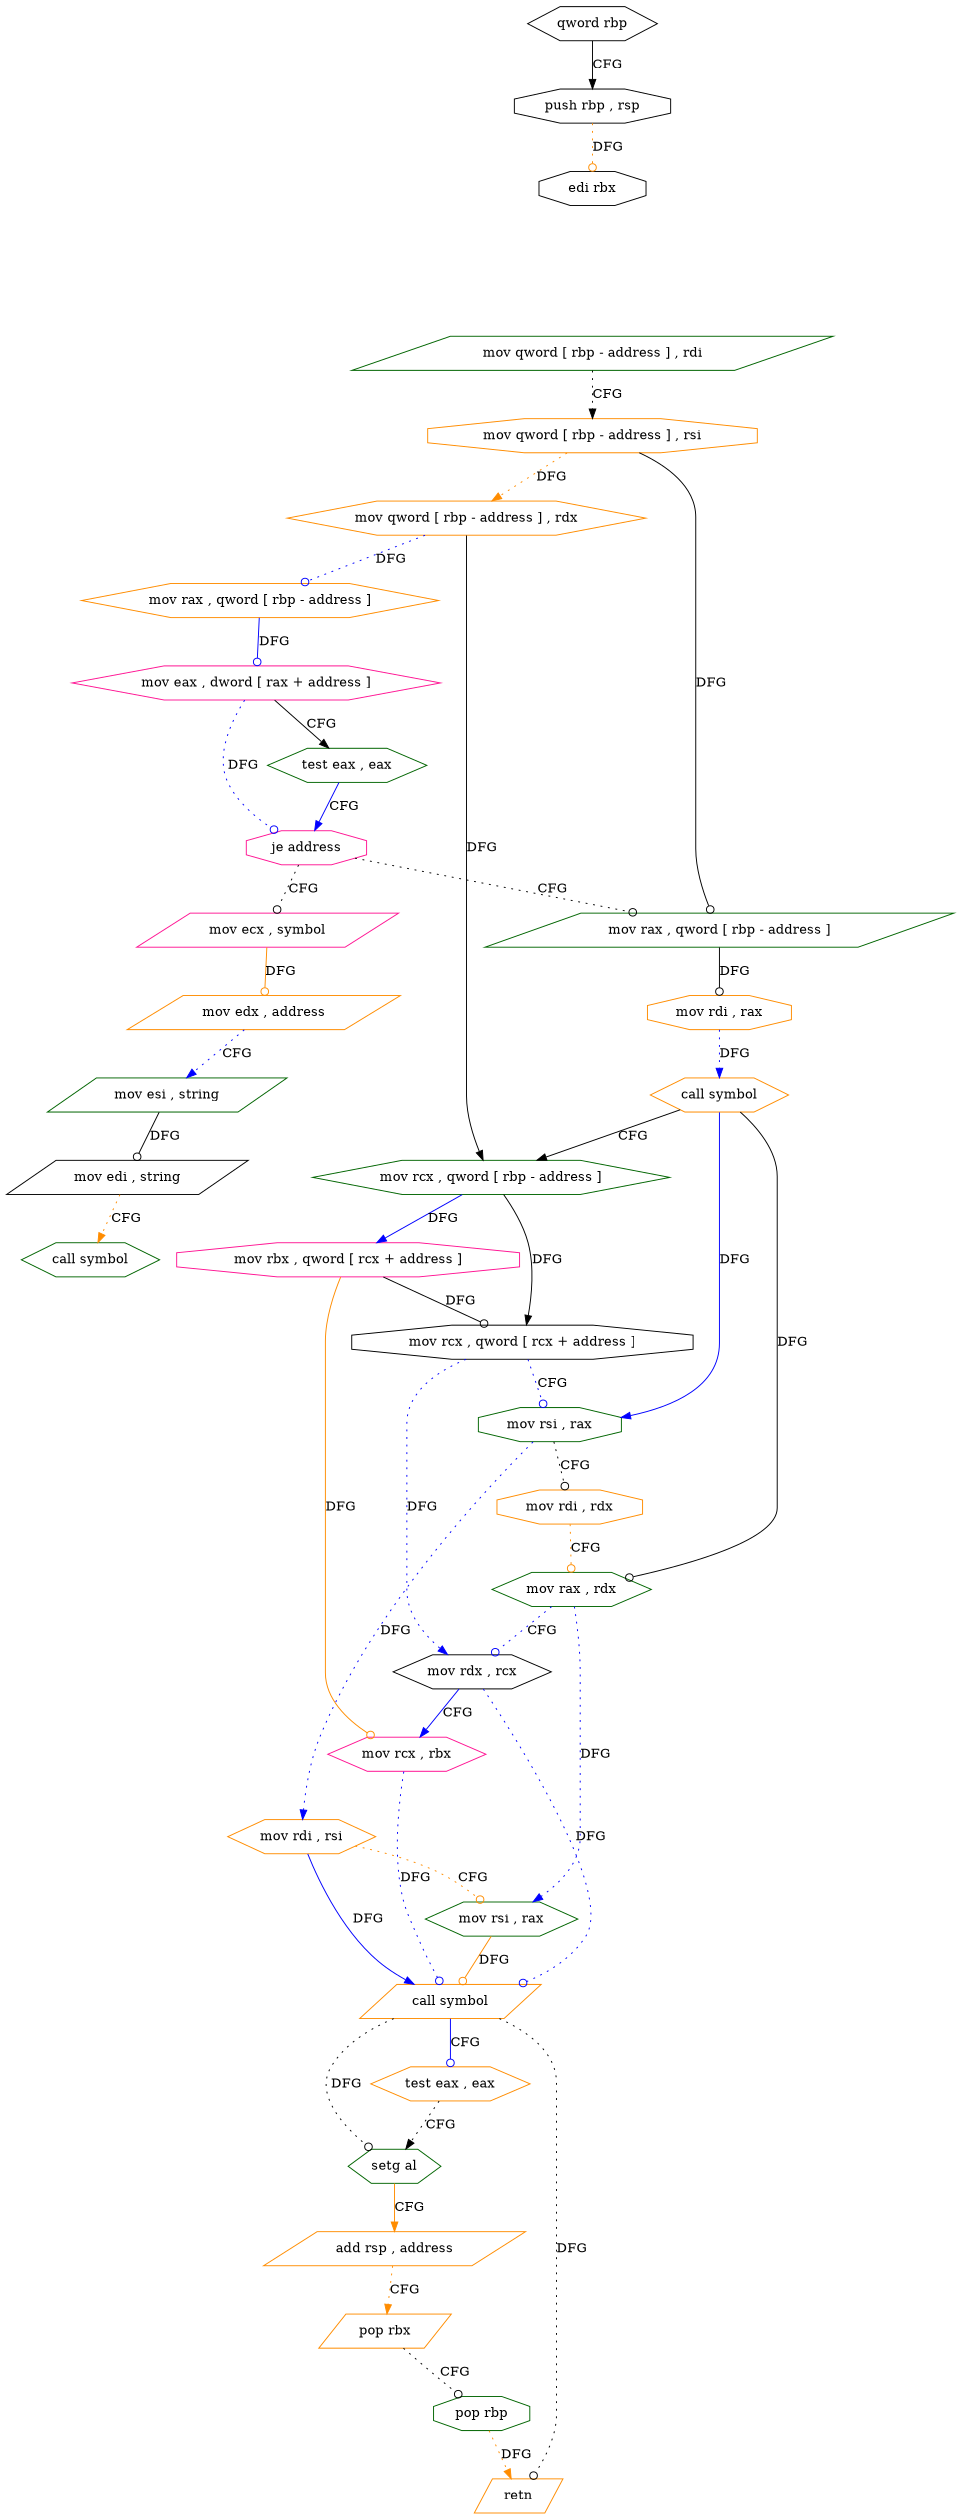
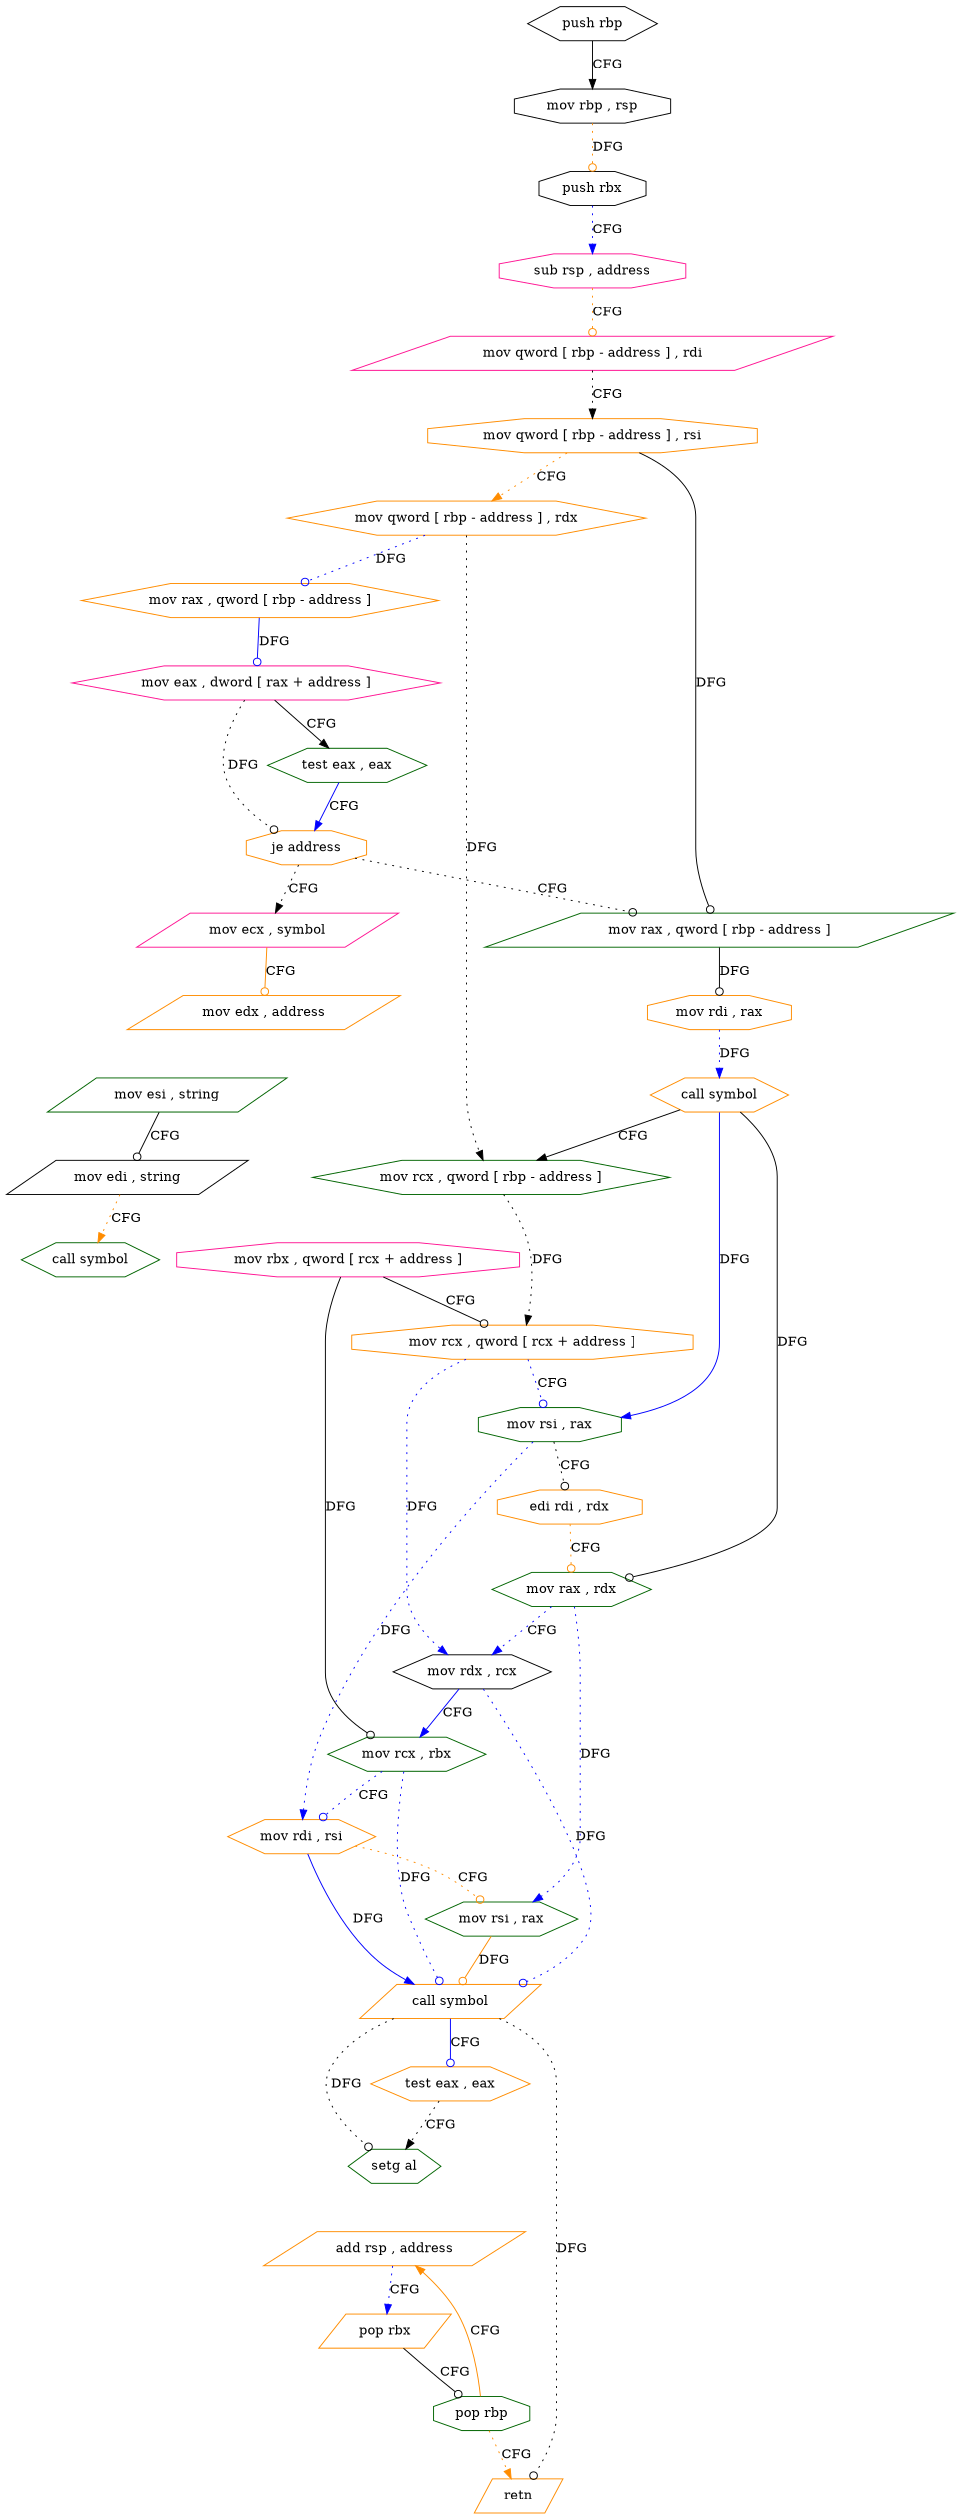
(593, 24) -> (593, 24)
(593, 106) -> (593, 106)
(593, 188) -> (593, 188)
none -> (593, 271)
(593, 353) -> (593, 353)
(552, 477) -> (552, 477)
(224, 771) -> (224, 771)
(467, 844) -> (467, 844)
(306, 848) -> (306, 848)
(289, 886) -> (289, 886)
(281, 971) -> (281, 971)
(219, 1051) -> none
(165, 1136) -> (165, 1136)
(424, 1216) -> none
(530, 1252) -> (530, 1252)
(461, 1301) -> (461, 1301)
(522, 1342) -> (522, 1342)
(570, 1507) -> (570, 1507)
(325, 1512) -> (325, 1512)
(525, 1628) -> (525, 1628)
(407, 1754) -> (407, 1754)
none -> (354, 1792)
(395, 2203) -> (465, 2328)
(390, 2285) -> (390, 2285)
(429, 2370) -> (429, 2370)
(517, 2455) -> (517, 2455)
